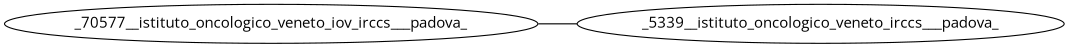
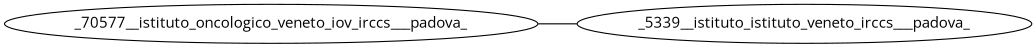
(821, 24) -> (804, 24)
